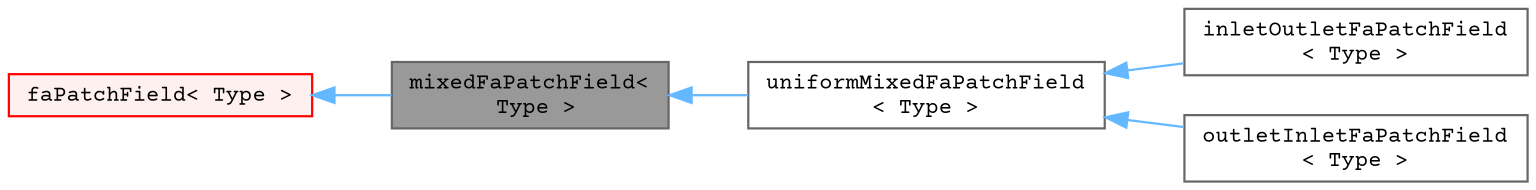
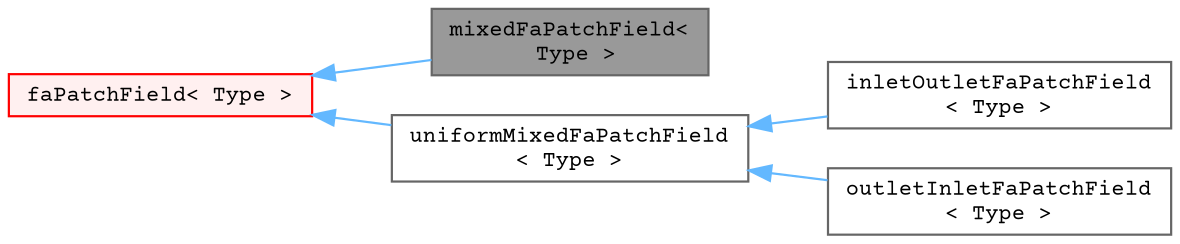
(720, 95) -> (363, 121)
